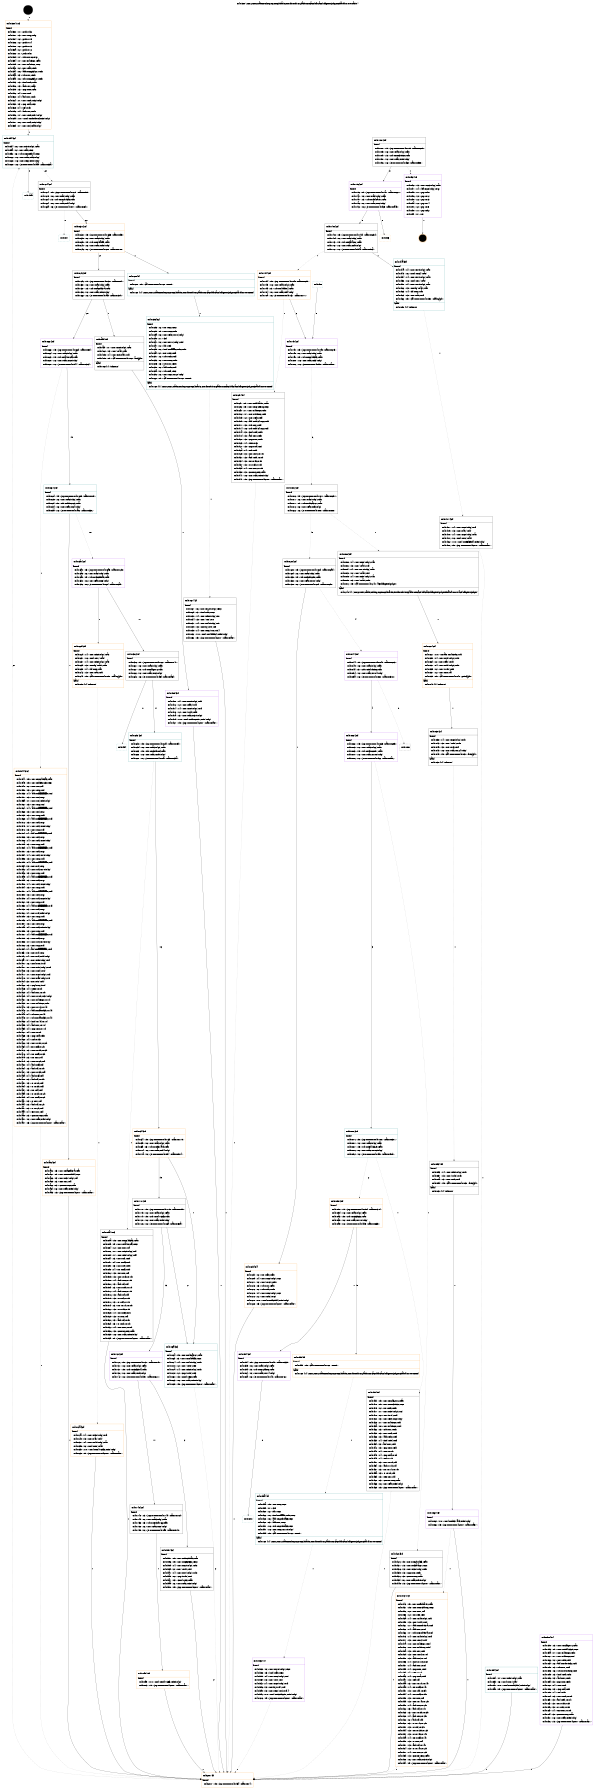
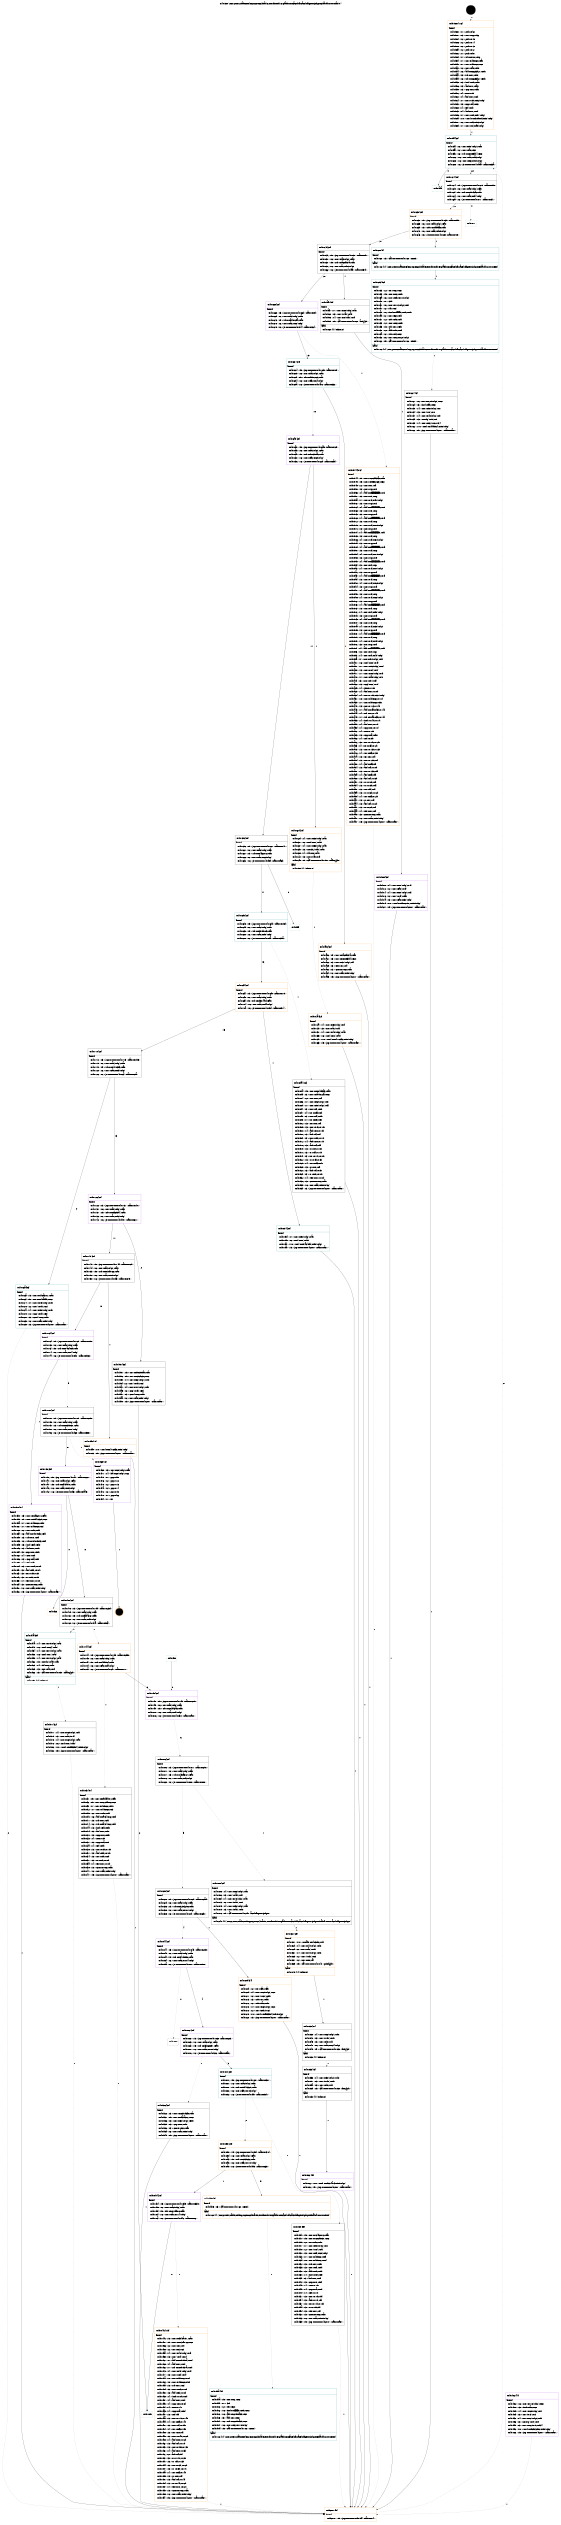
(195, 1248) -> (278, 1119)
none -> (67, 1345)
(447, 1560) -> (176, 2274)
(298, 1601) -> none
(198, 1682) -> (139, 1908)
